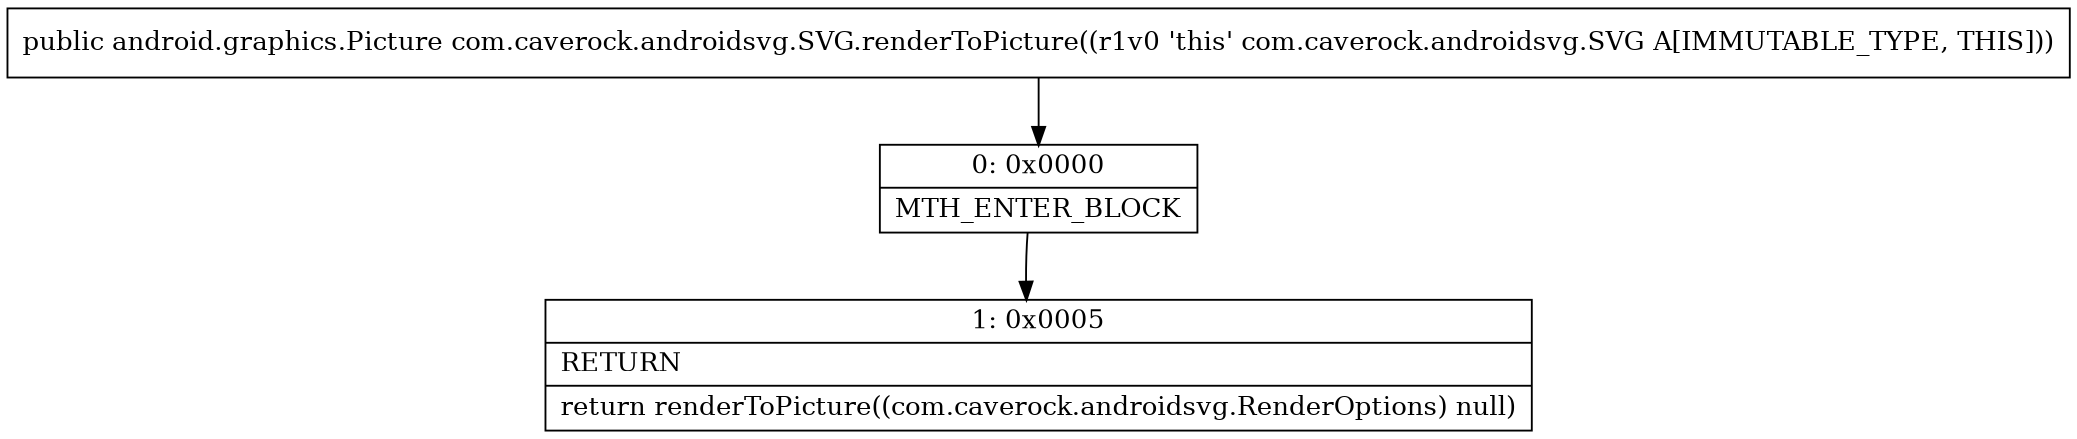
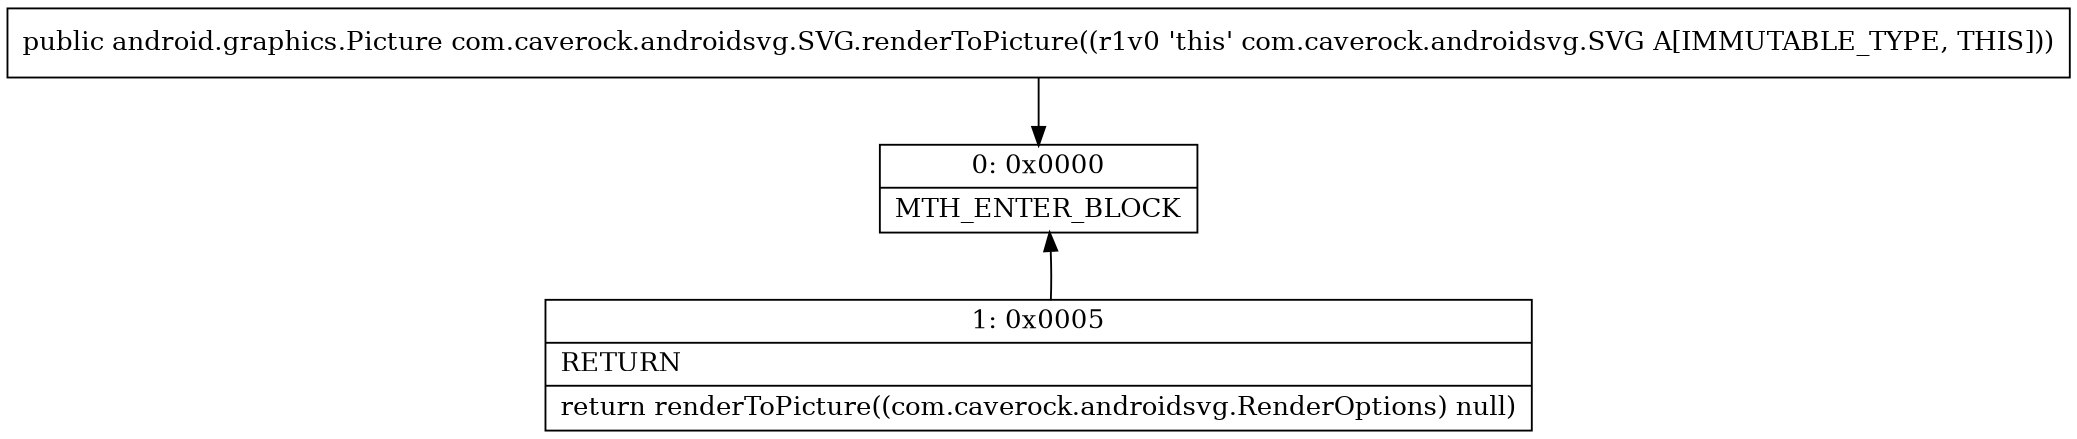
(1026, 257) -> (1051, 276)
